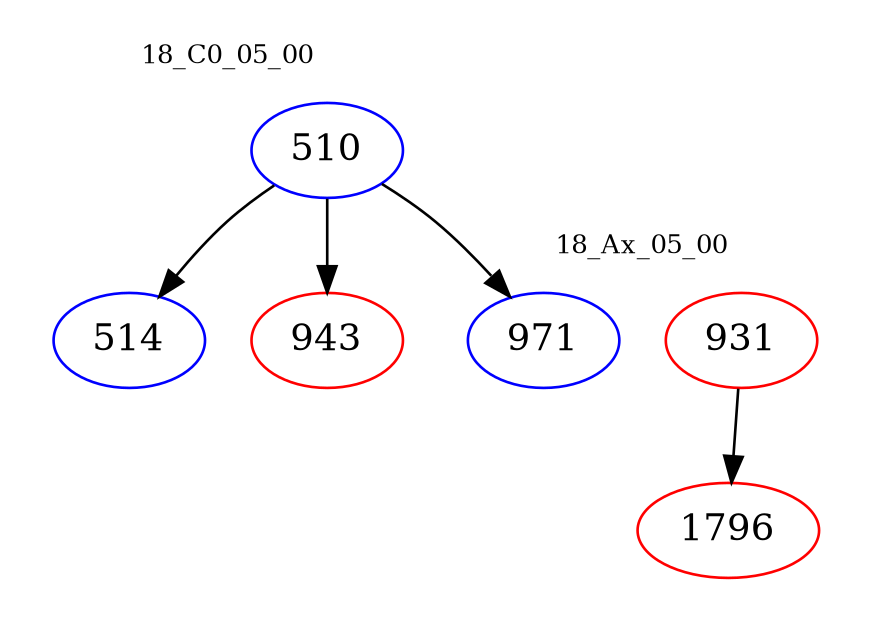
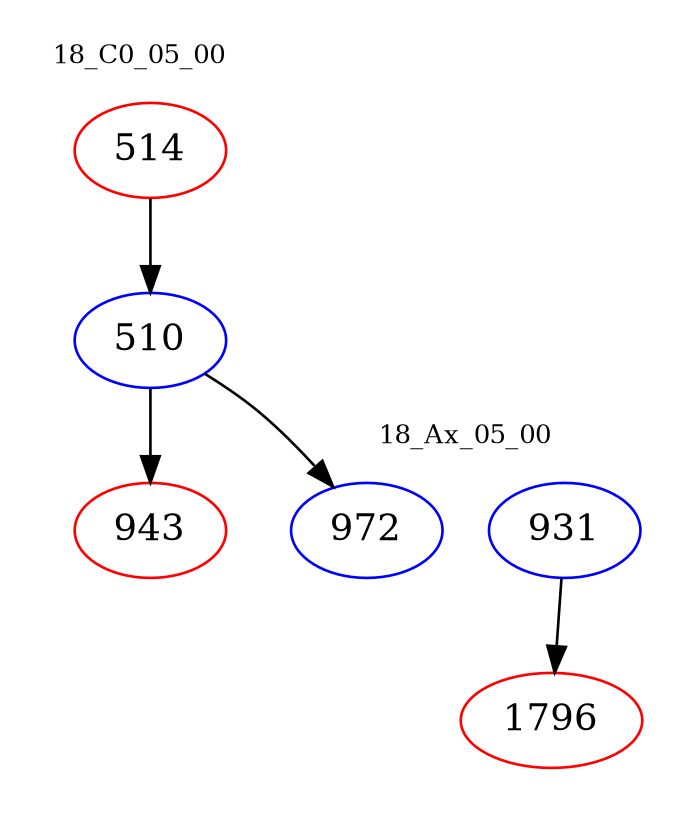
(222, 227) -> (150, 232)
(129, 340) -> (150, 150)
(544, 340) -> (367, 530)
(742, 340) -> (565, 530)
